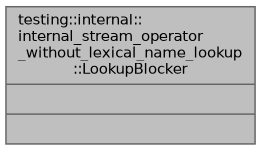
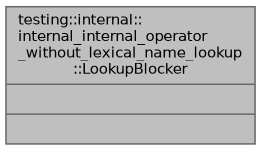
(110, 37) -> (113, 37)
